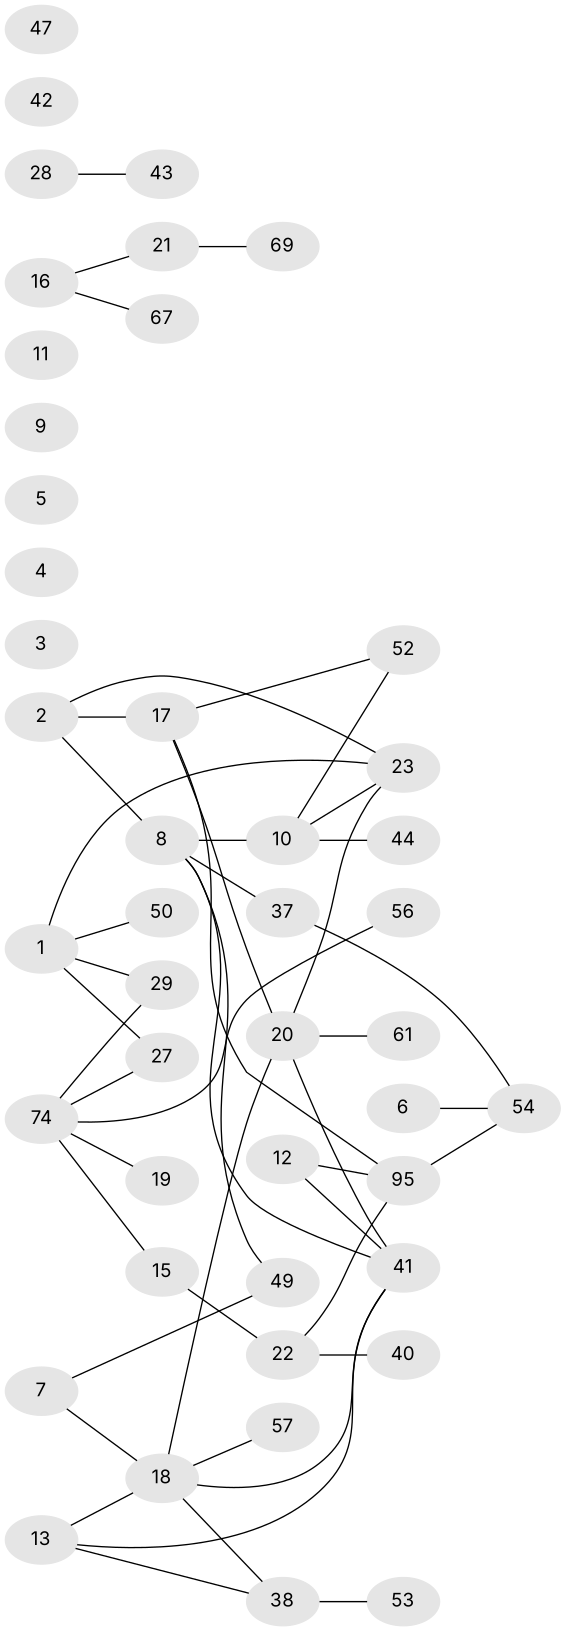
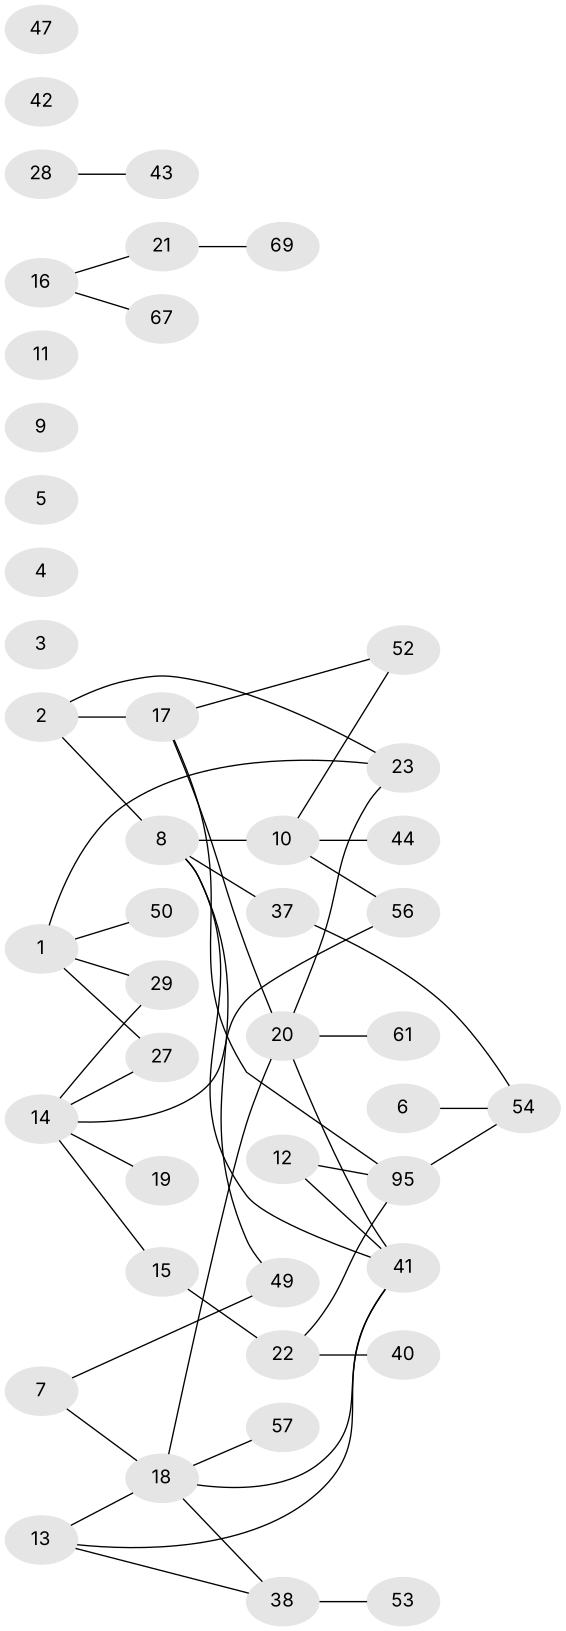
(343, 804) -> (346, 879)
(42, 1119) -> (42, 1119)
